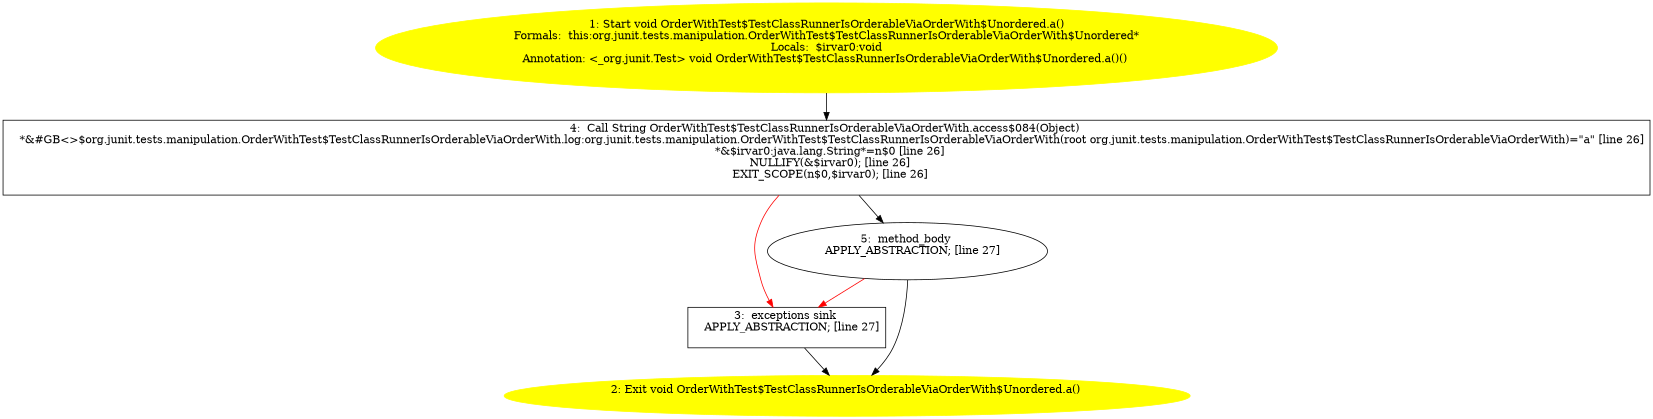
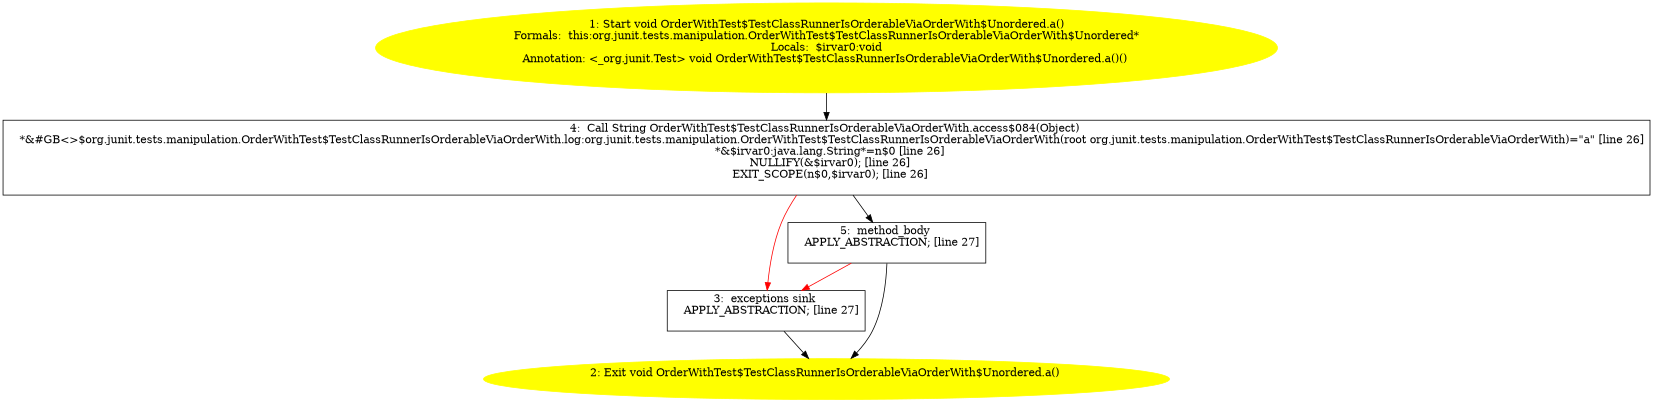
(907, 251) -> (887, 243)
